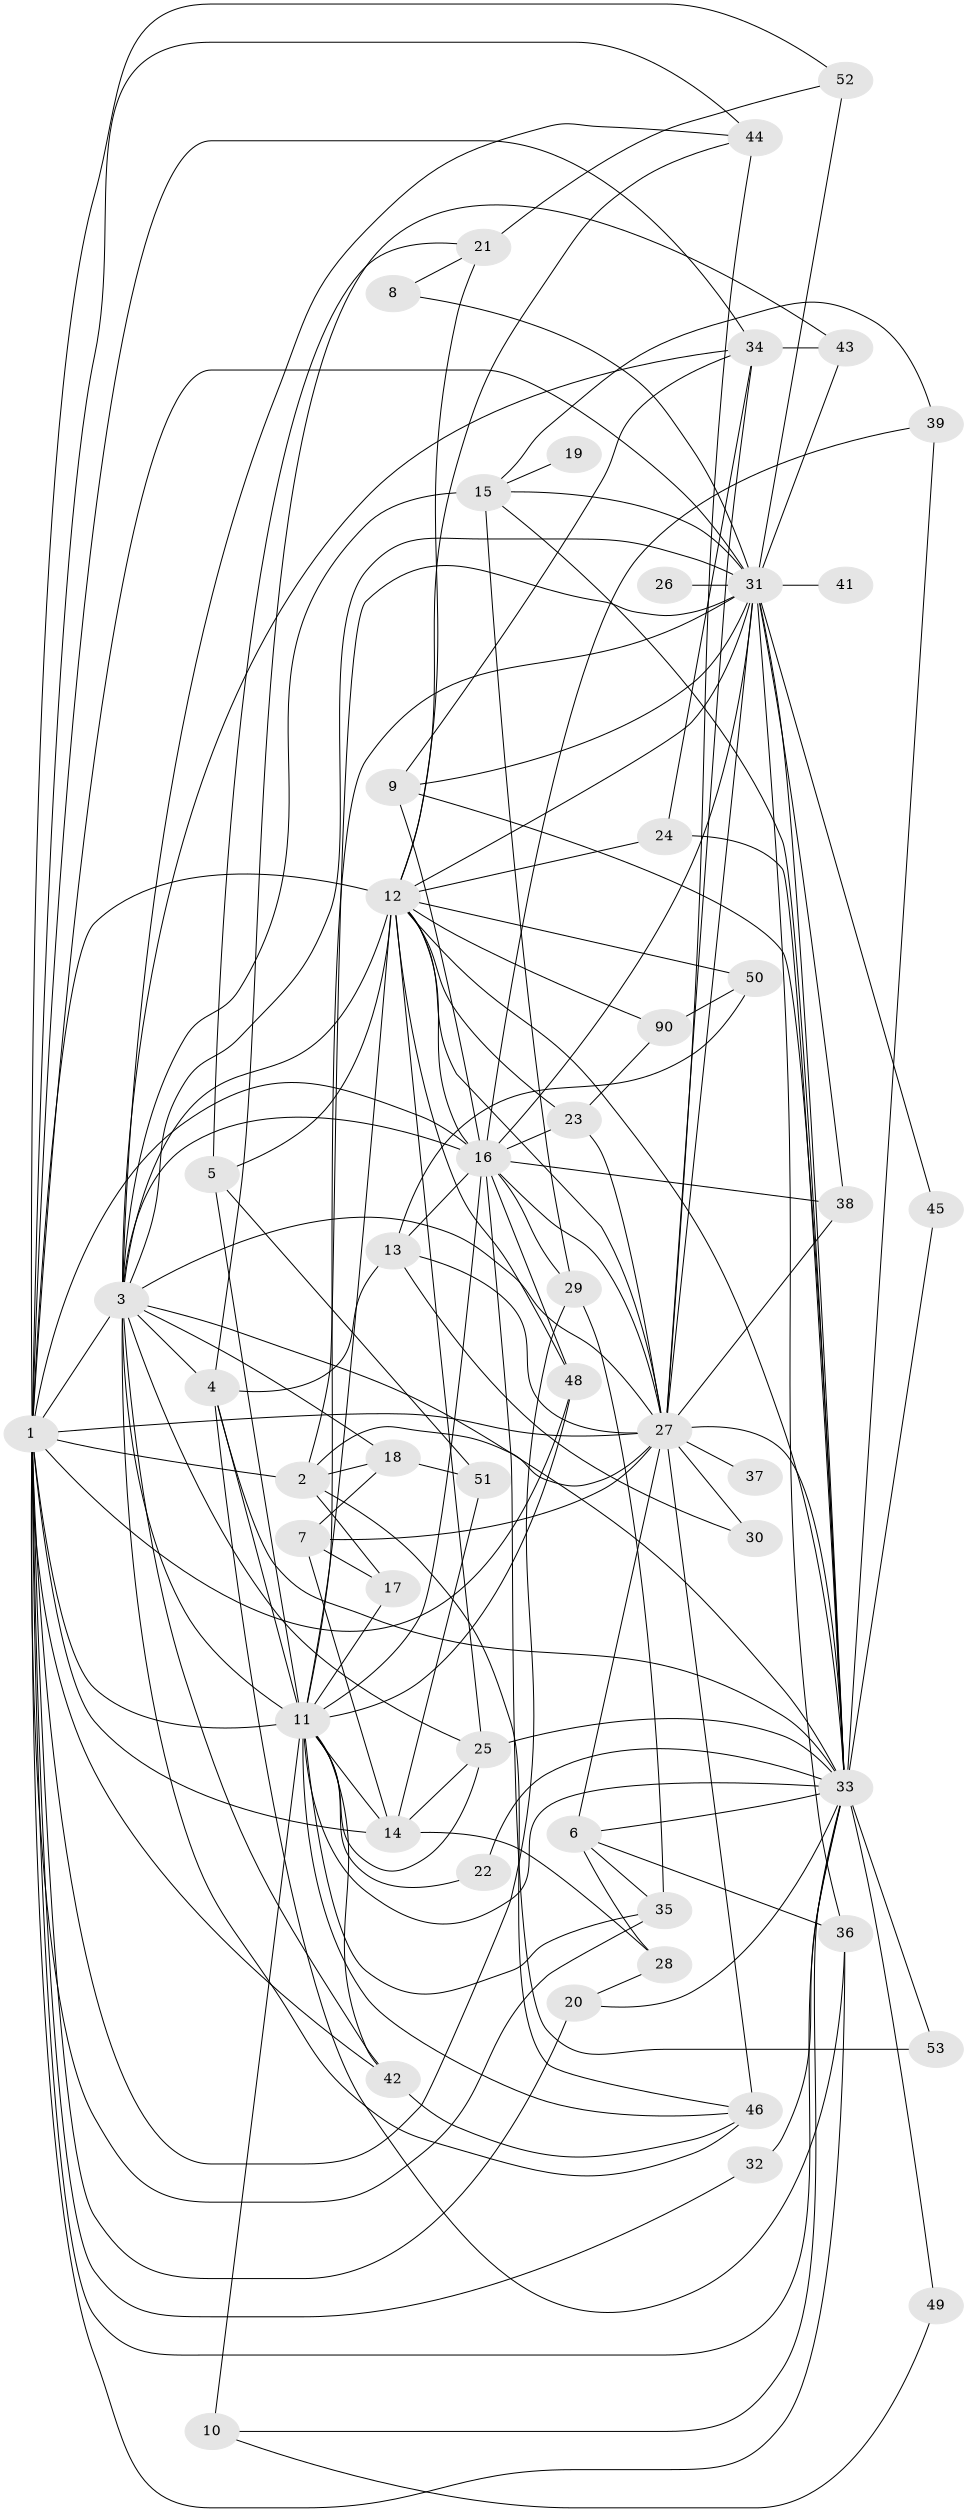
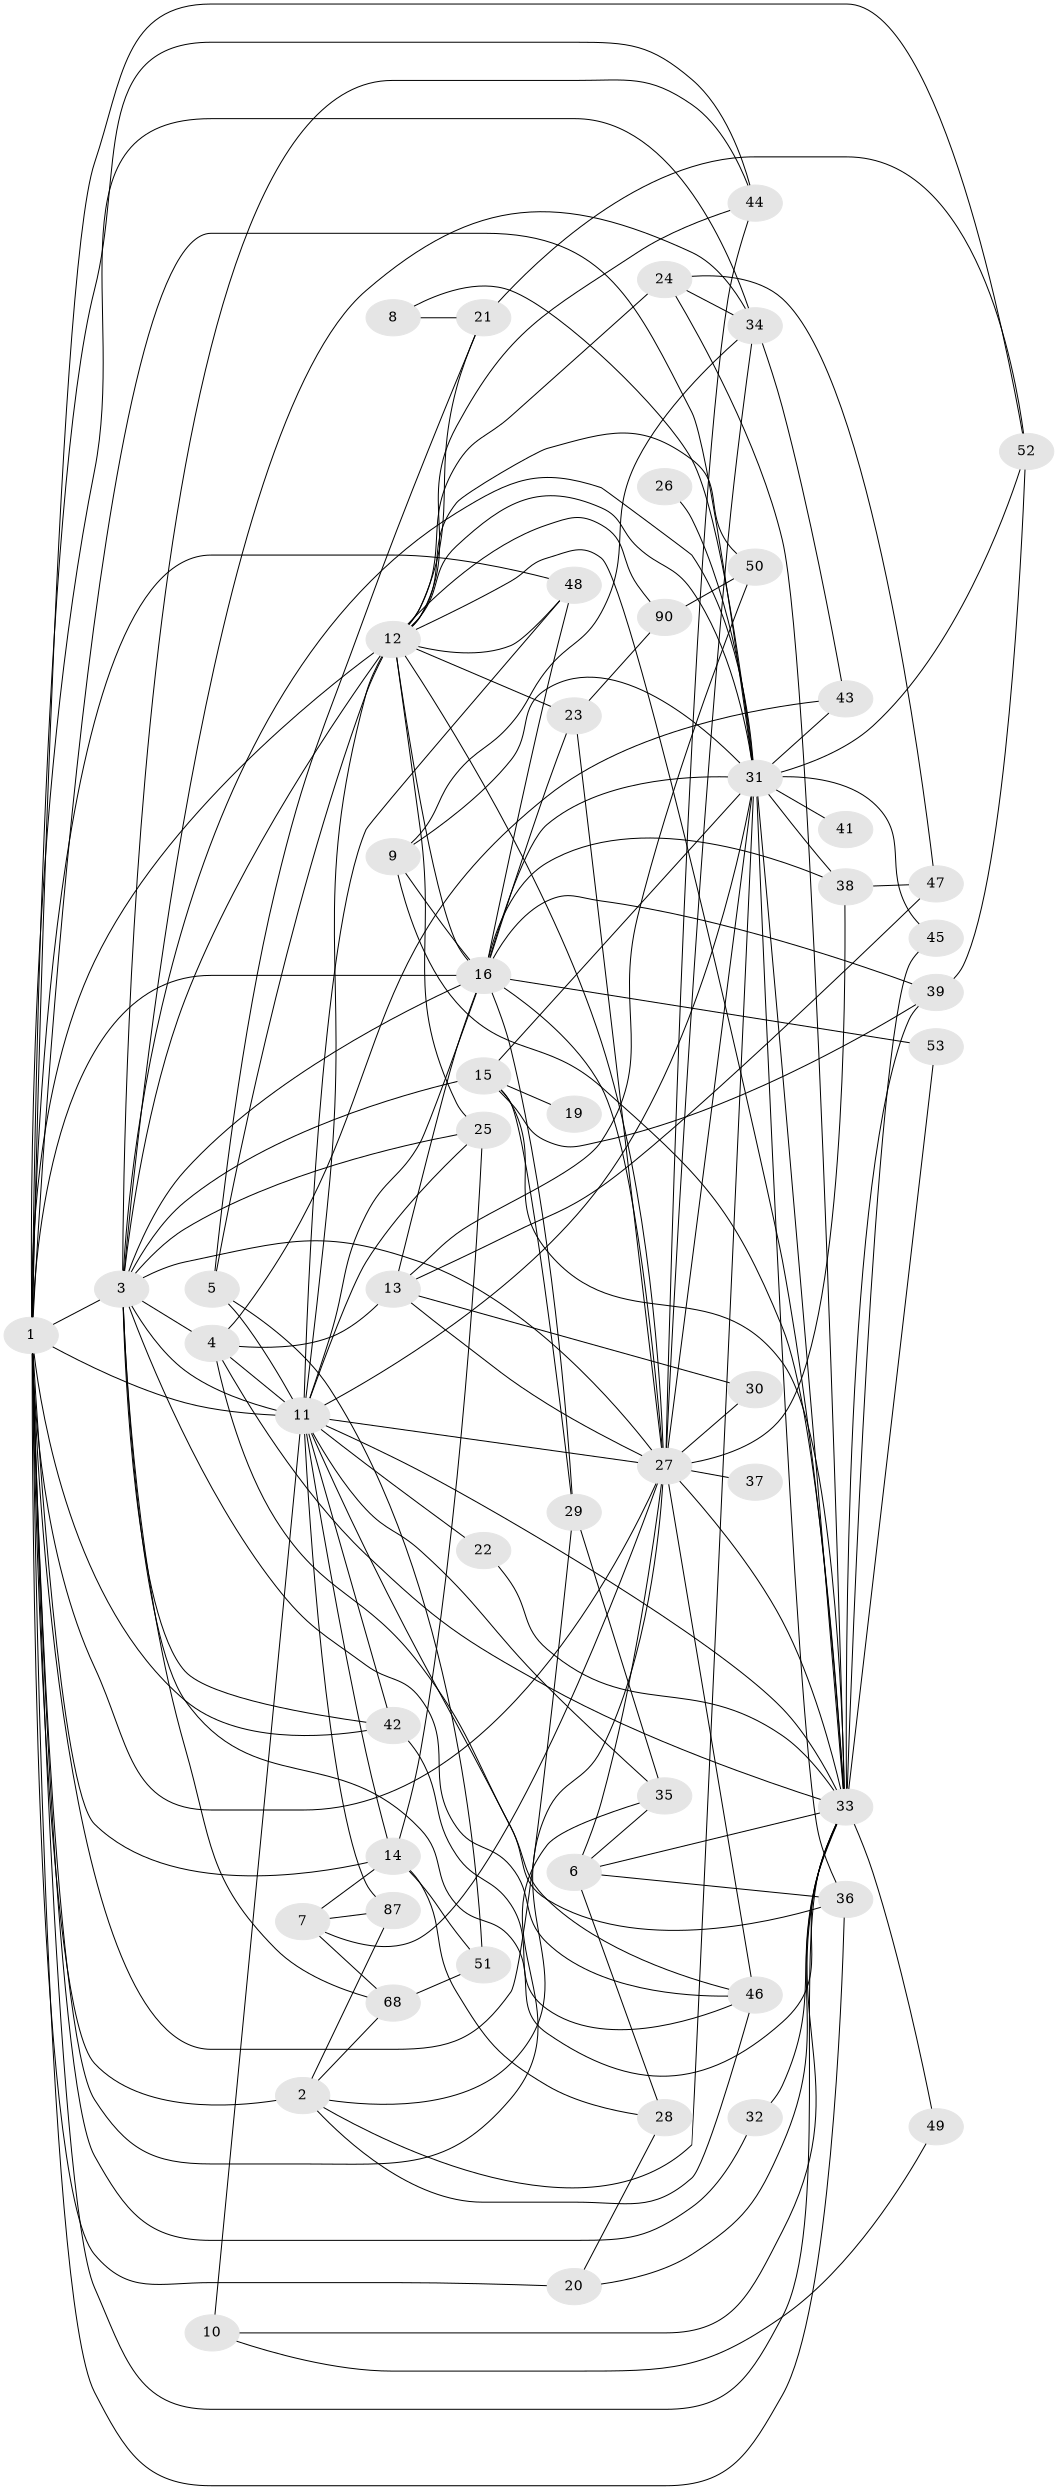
none -> (1008, 728)
none -> (936, 884)
none -> (484, 1441)
(393, 1458) -> (393, 2003)
(393, 1589) -> (393, 1911)
(676, 1719) -> none
